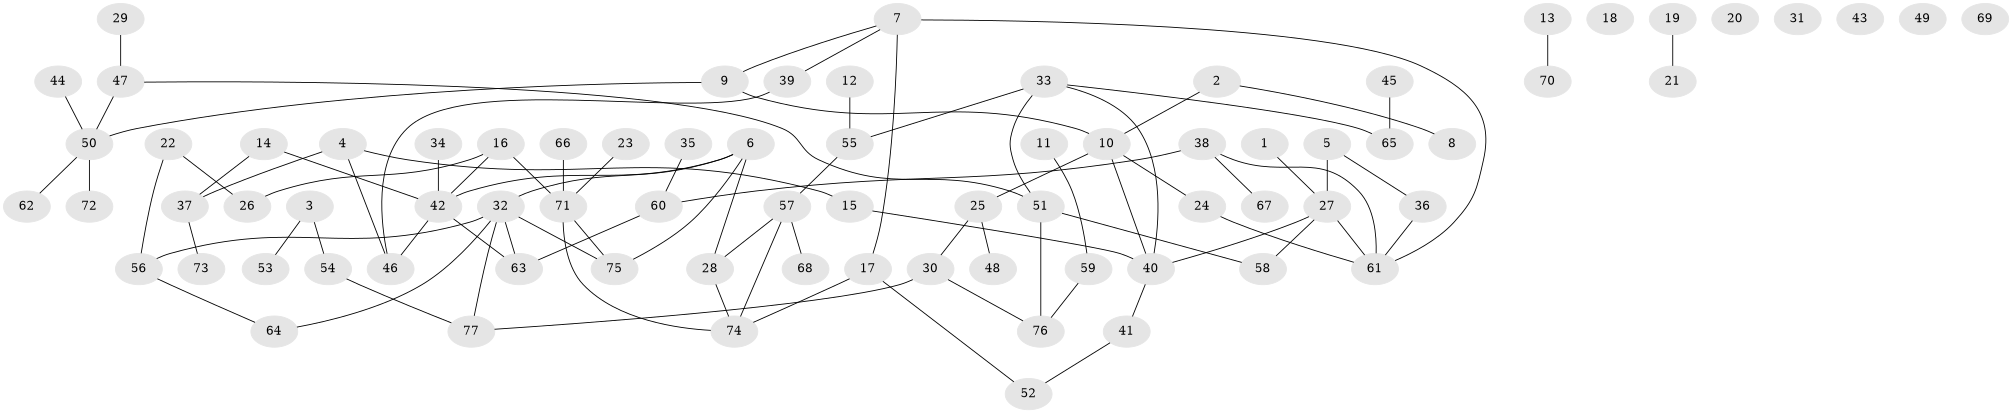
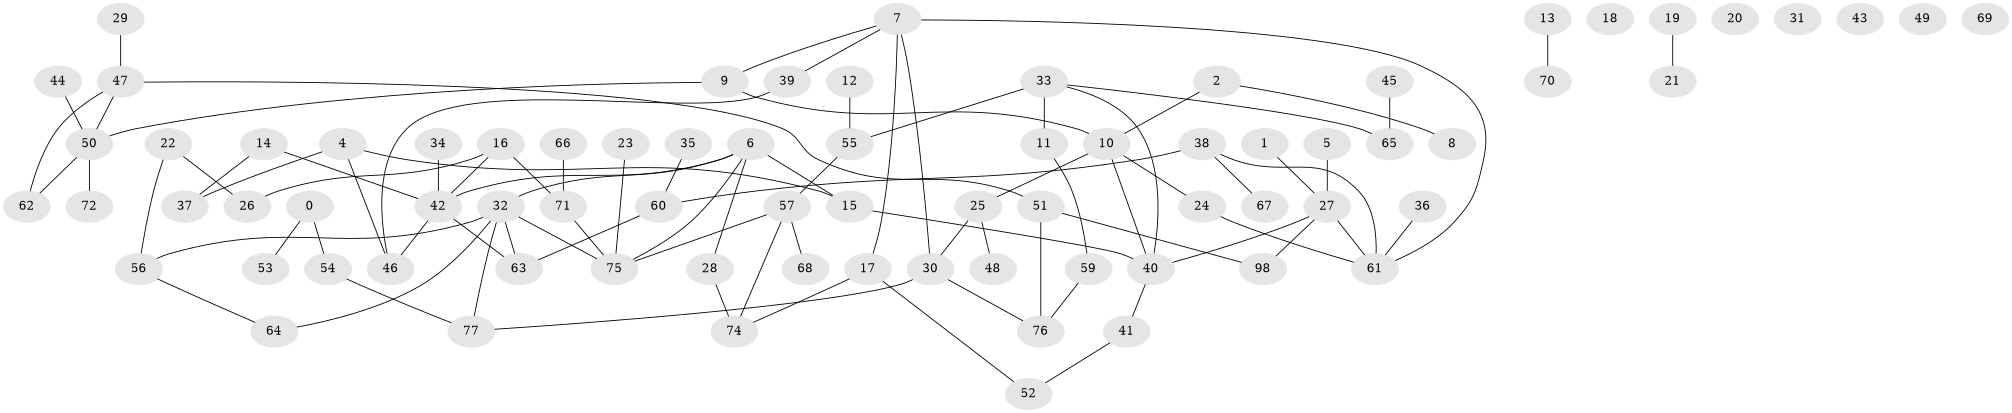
none -> (55, 133)
(1010, 143) -> (1044, 113)
none -> (919, 144)
none -> (800, 175)
(1375, 175) -> none
(585, 184) -> (620, 207)
(310, 207) -> (310, 207)
(749, 238) -> (701, 238)
(201, 269) -> none
(1263, 269) -> (1263, 269)
(612, 306) -> none
